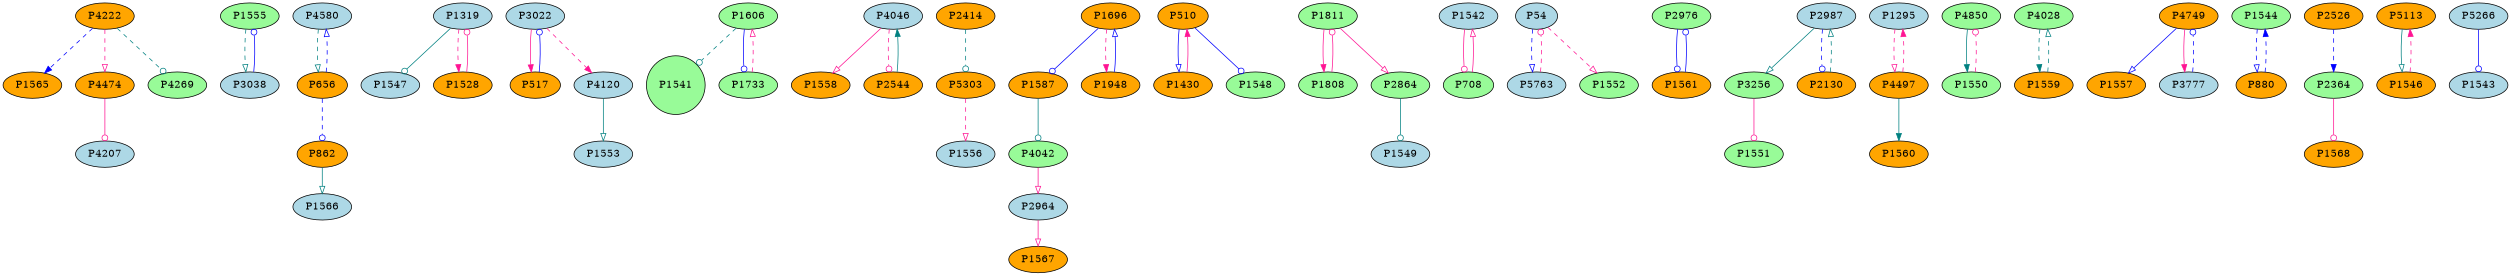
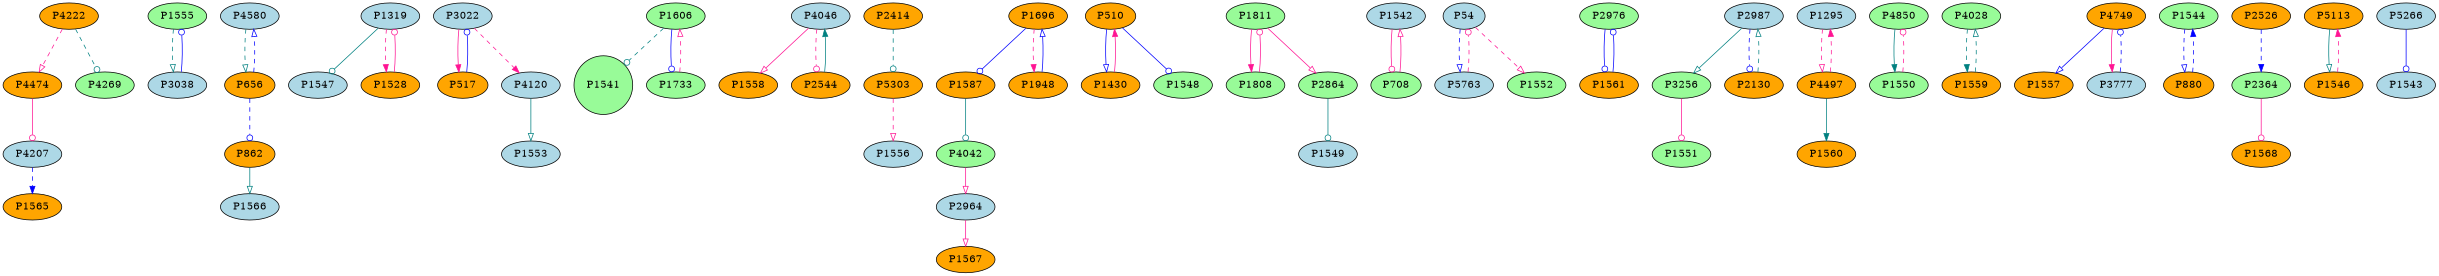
(71, 48) -> (32, 177)
